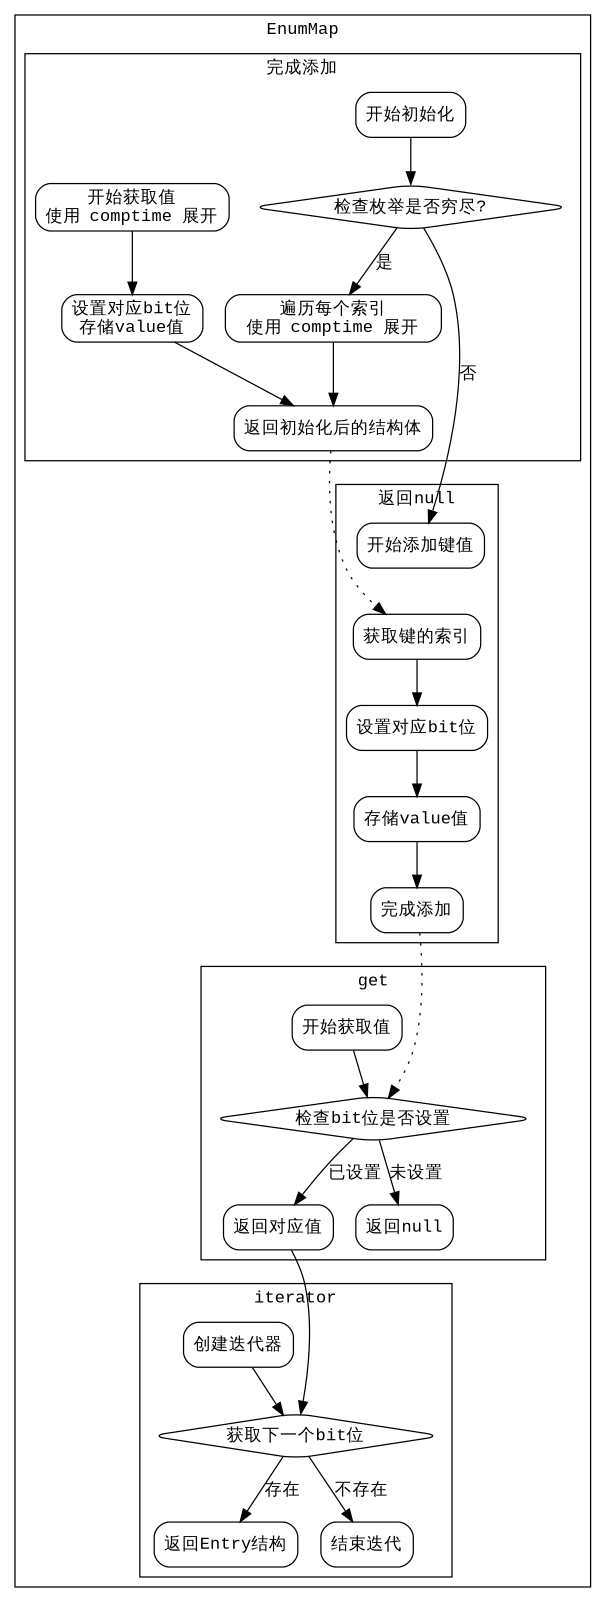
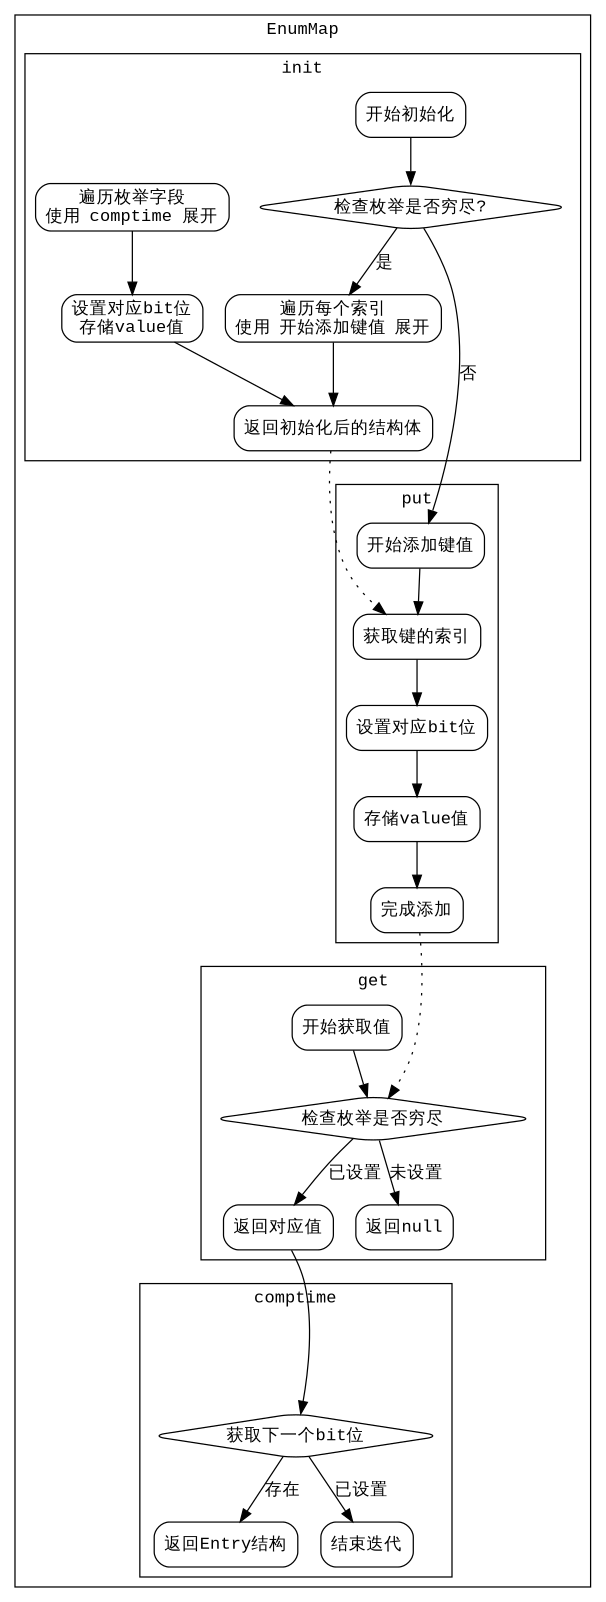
(303, 68) -> (303, 68)
(132, 207) -> (132, 207)
(333, 318) -> (333, 318)
(417, 499) -> (417, 499)
none -> (419, 585)
(373, 1119) -> (373, 1119)
(296, 1298) -> (296, 1298)
(238, 1345) -> none
(361, 1490) -> (361, 1490)
